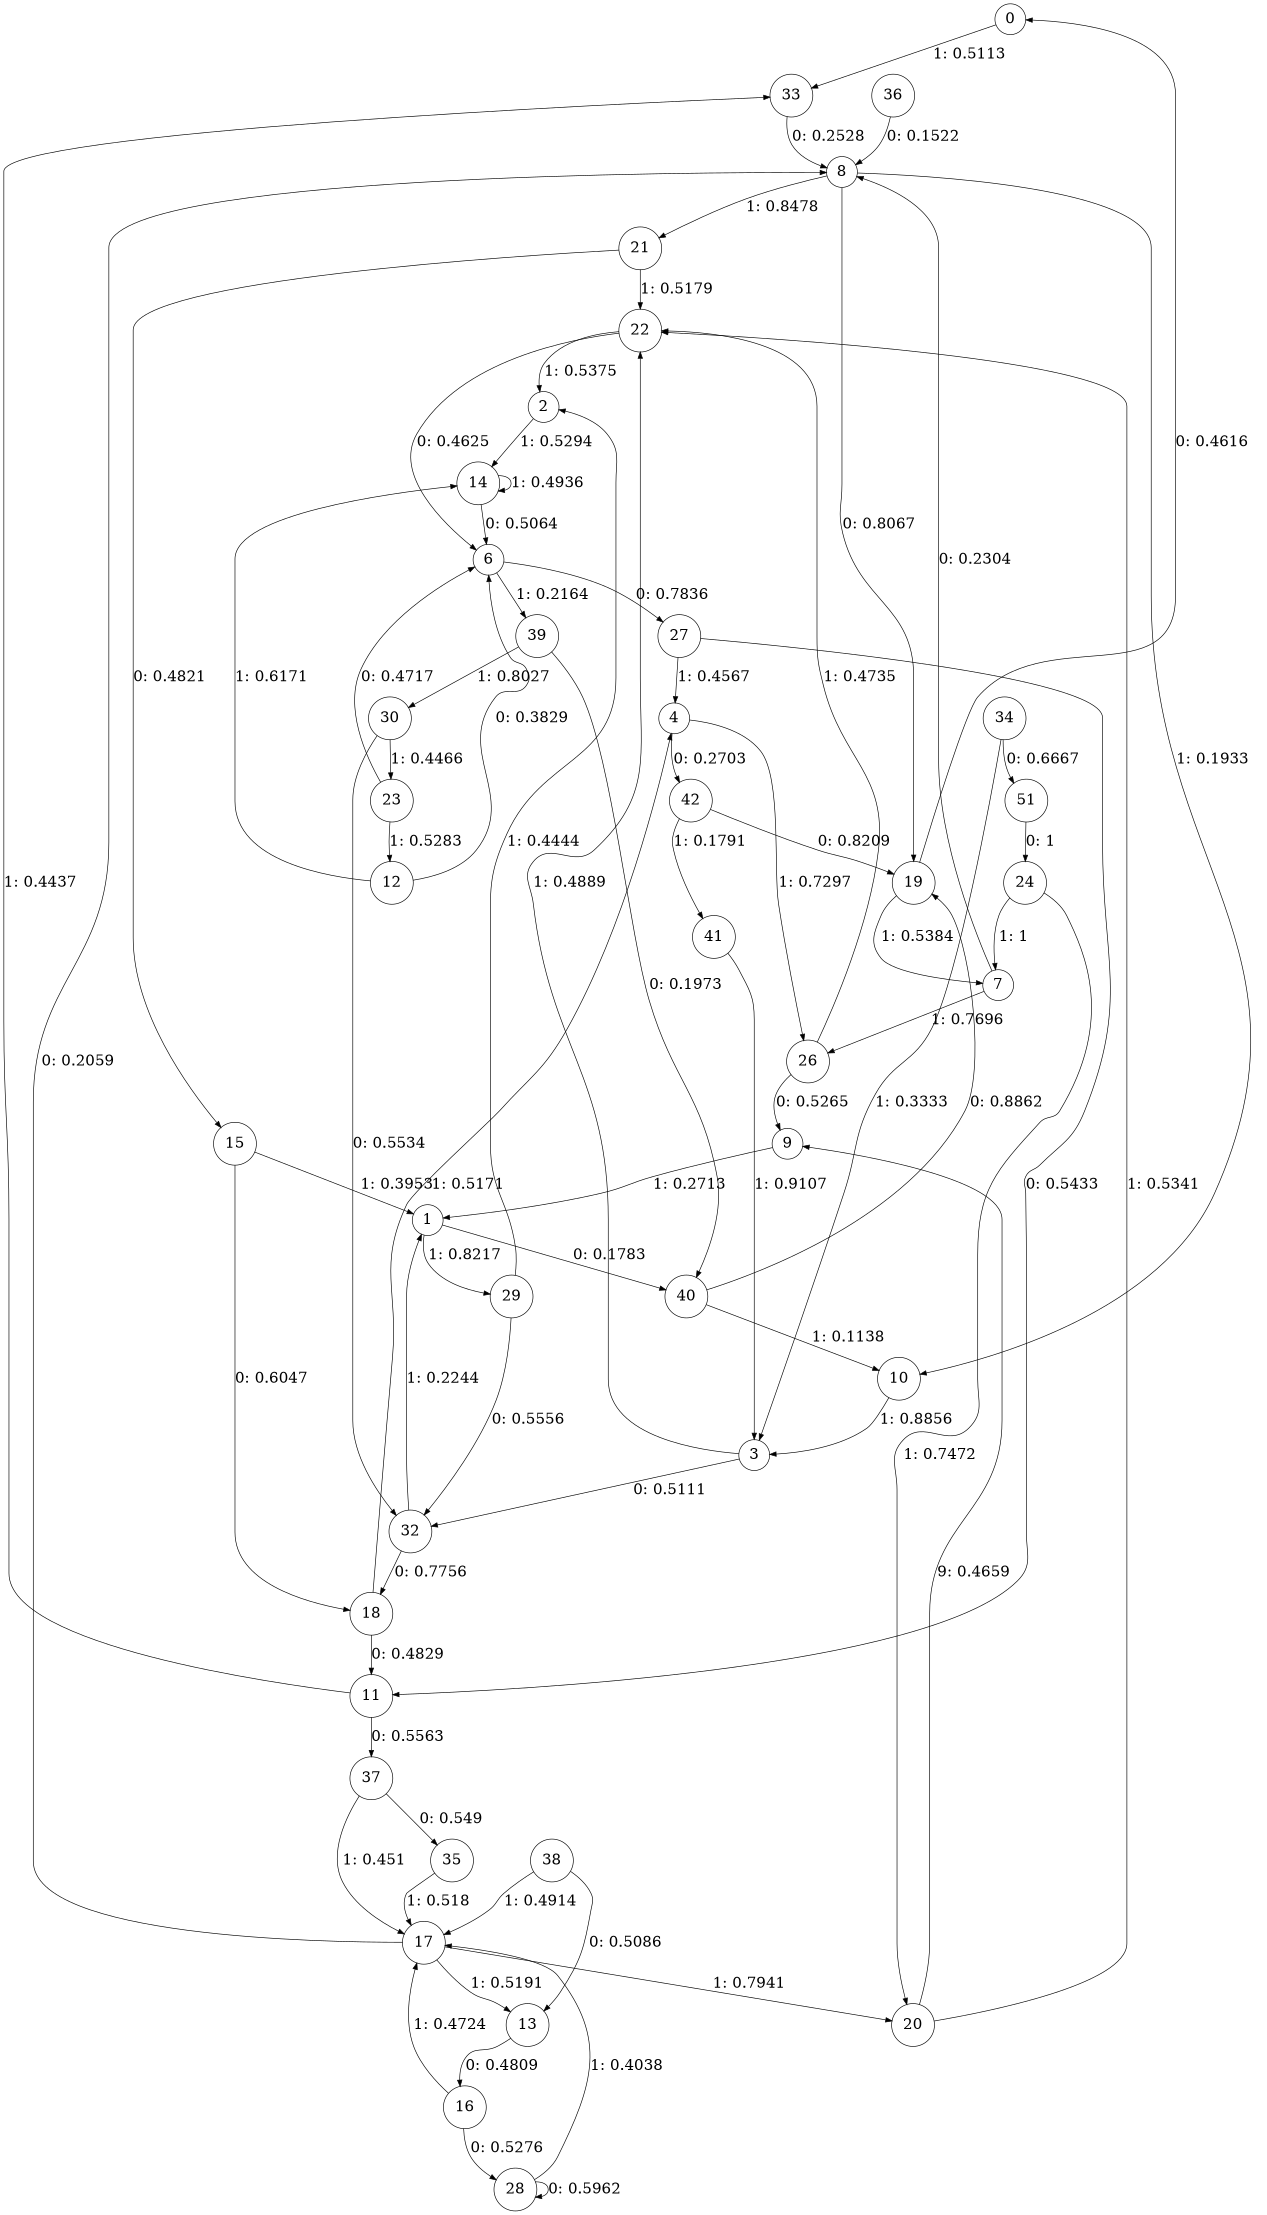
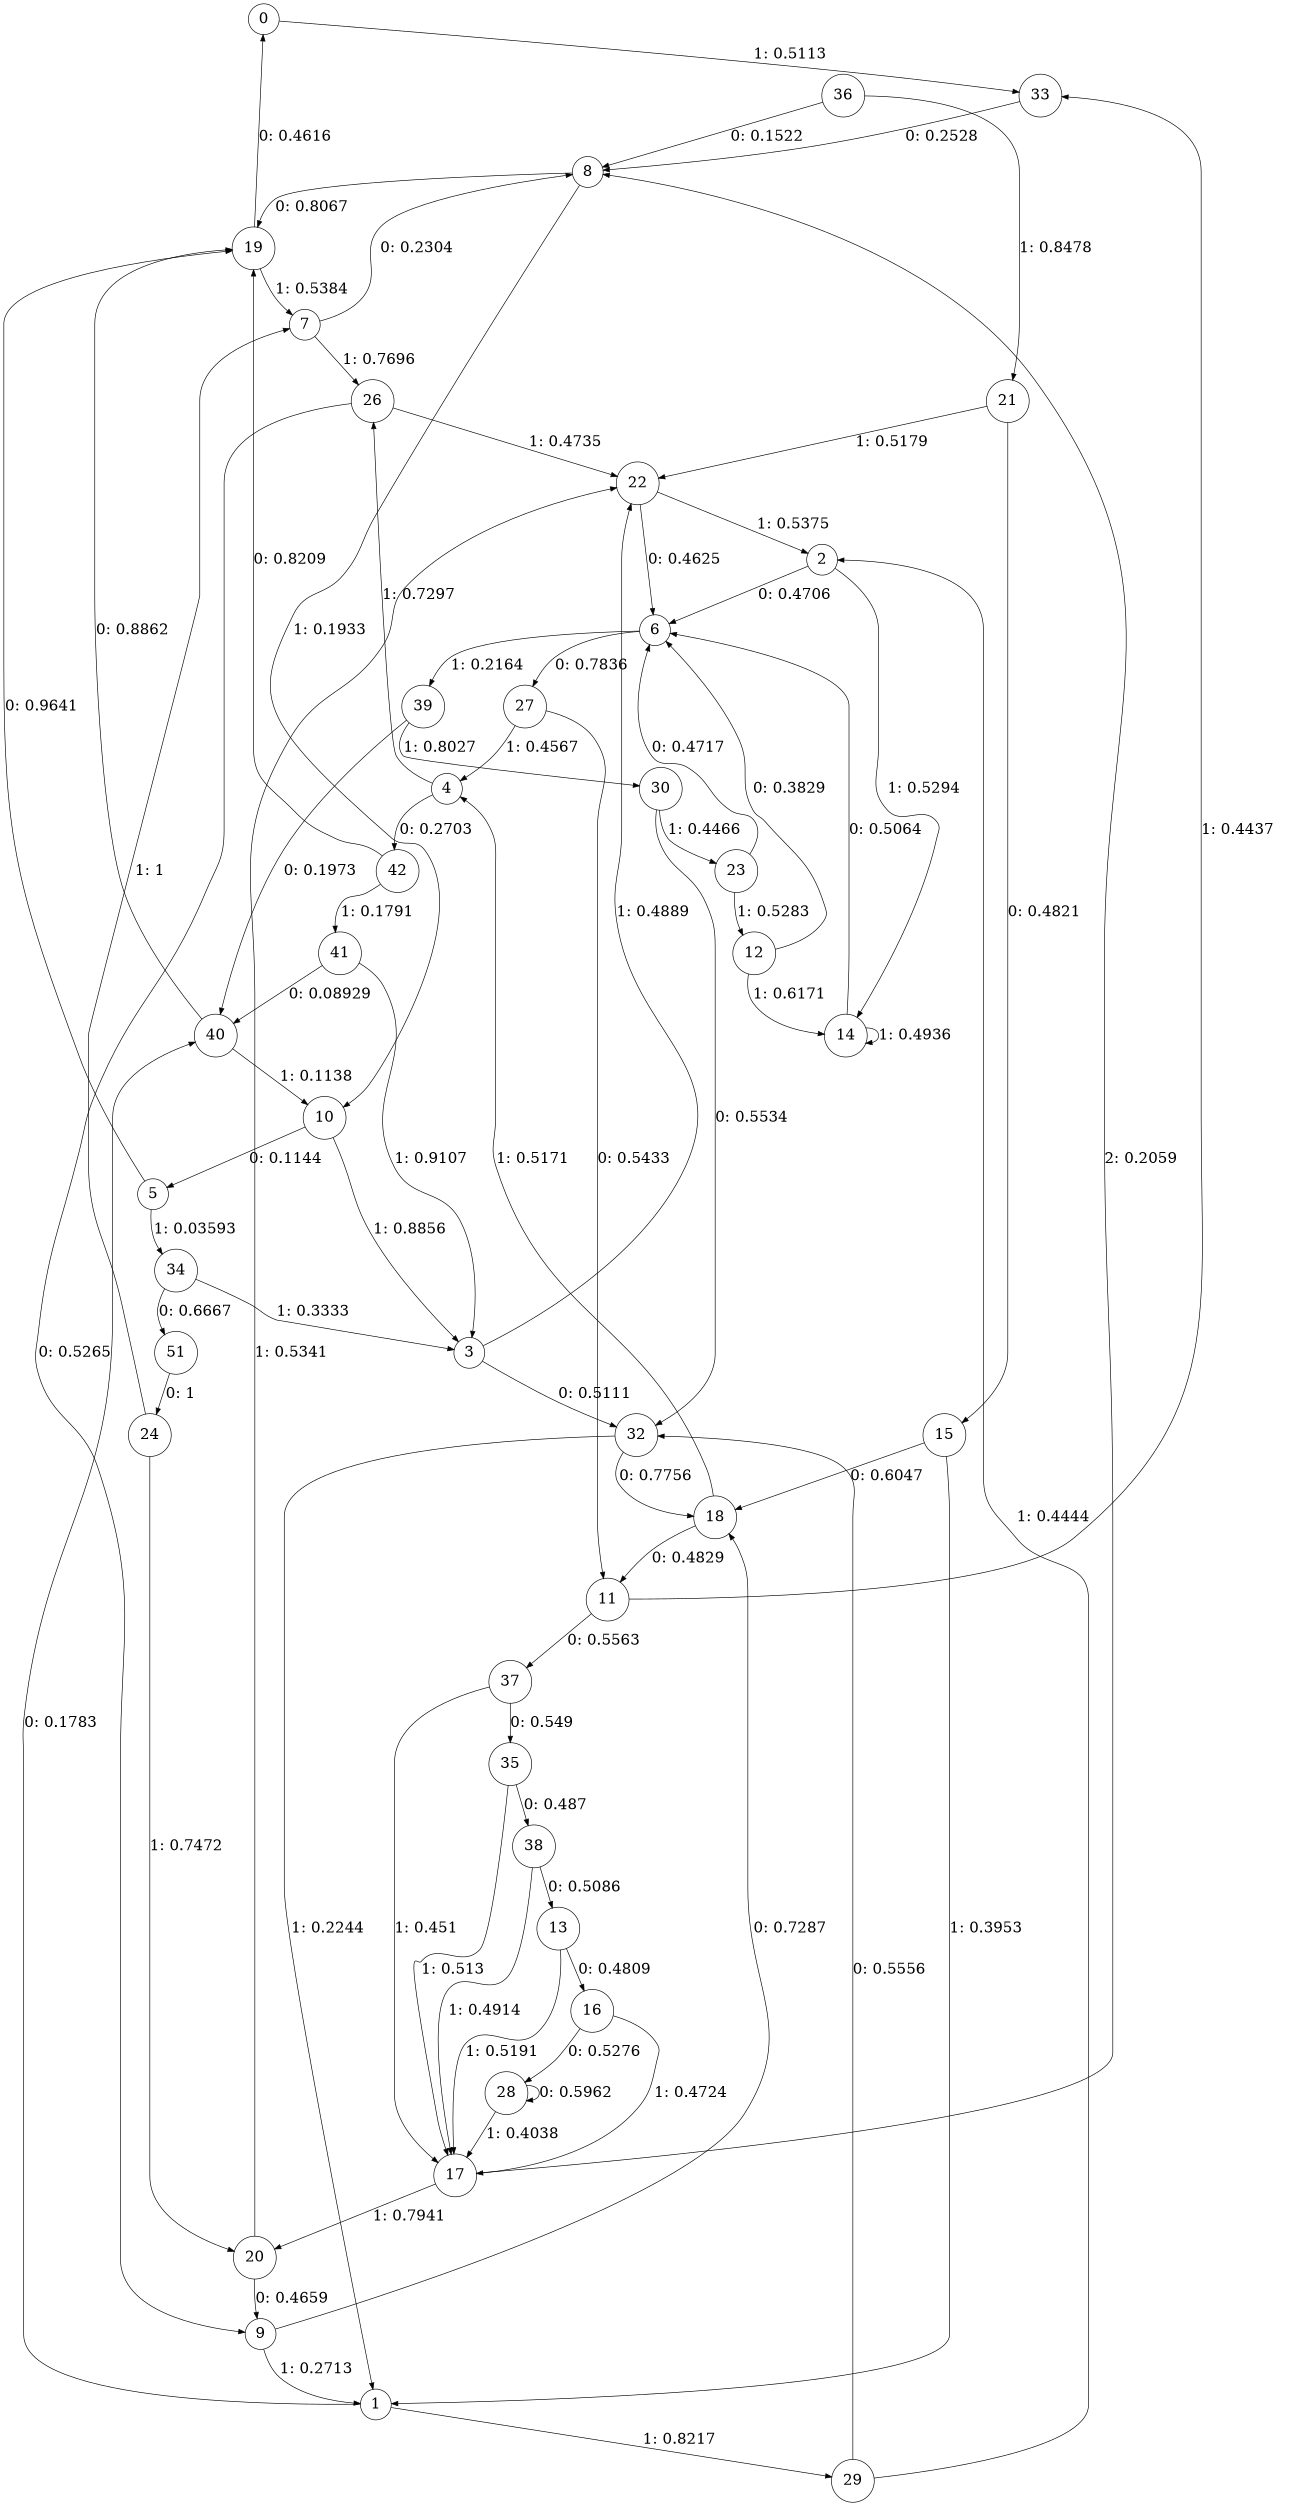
(744, 200) -> (1019, 178)
none -> (742, 594)
none -> (281, 993)
(85, 1062) -> (1148, 1159)
none -> (153, 1194)
(981, 1573) -> (299, 2299)
none -> (521, 1802)
(448, 1902) -> (463, 1970)
(467, 1990) -> (493, 2036)
none -> (759, 2086)
